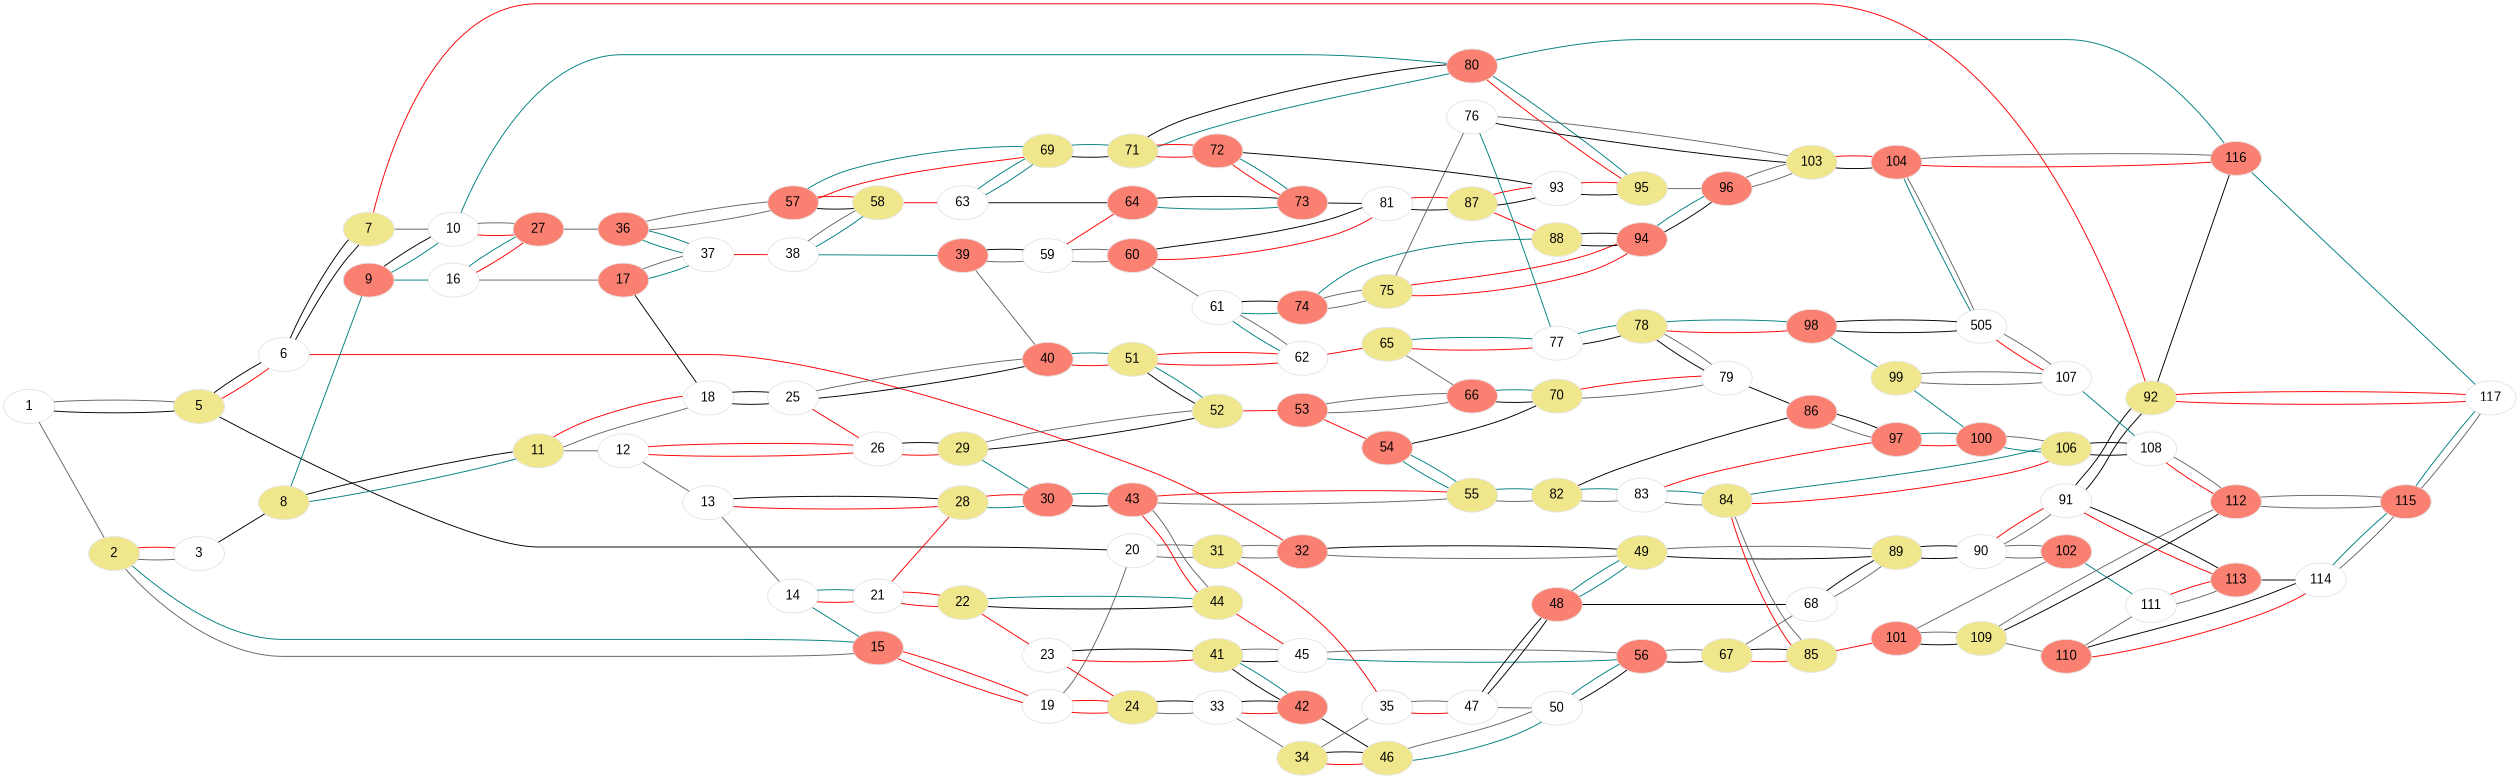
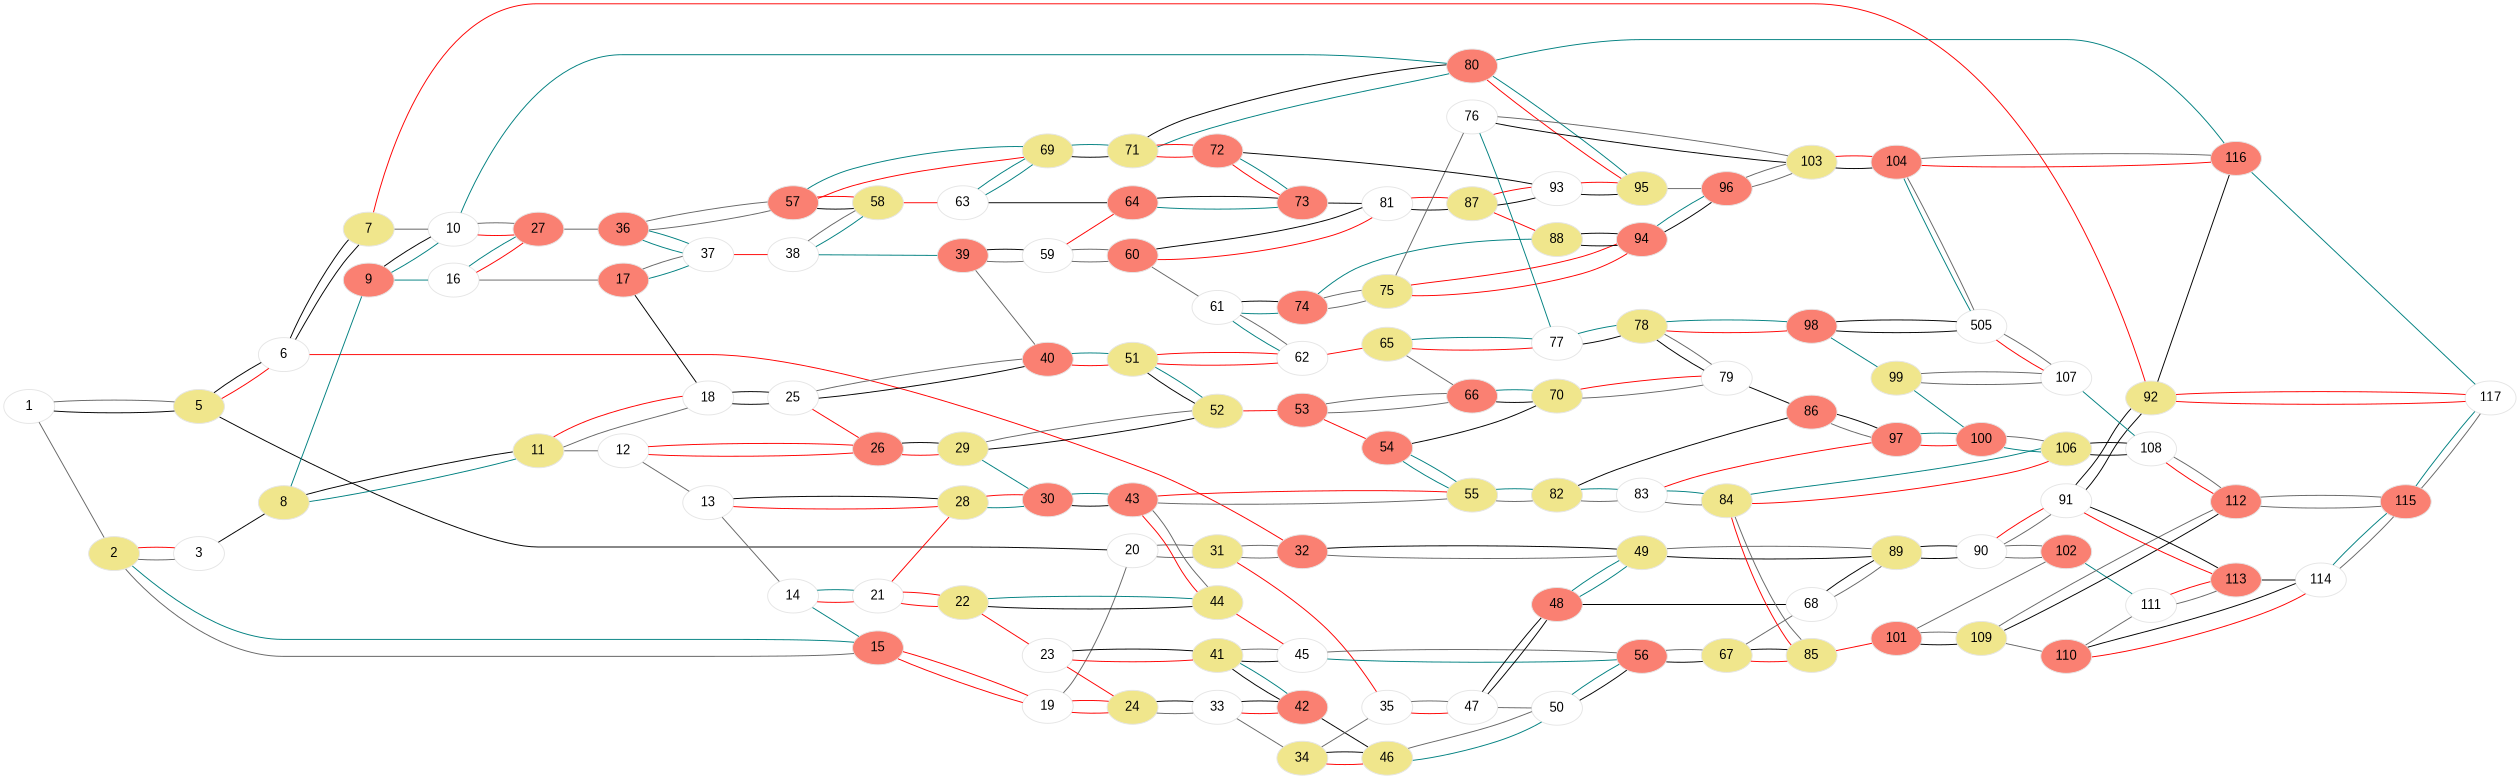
(878, 449) -> (878, 449)
